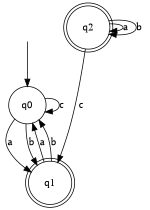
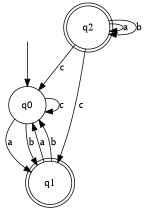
none -> (59, 65)
